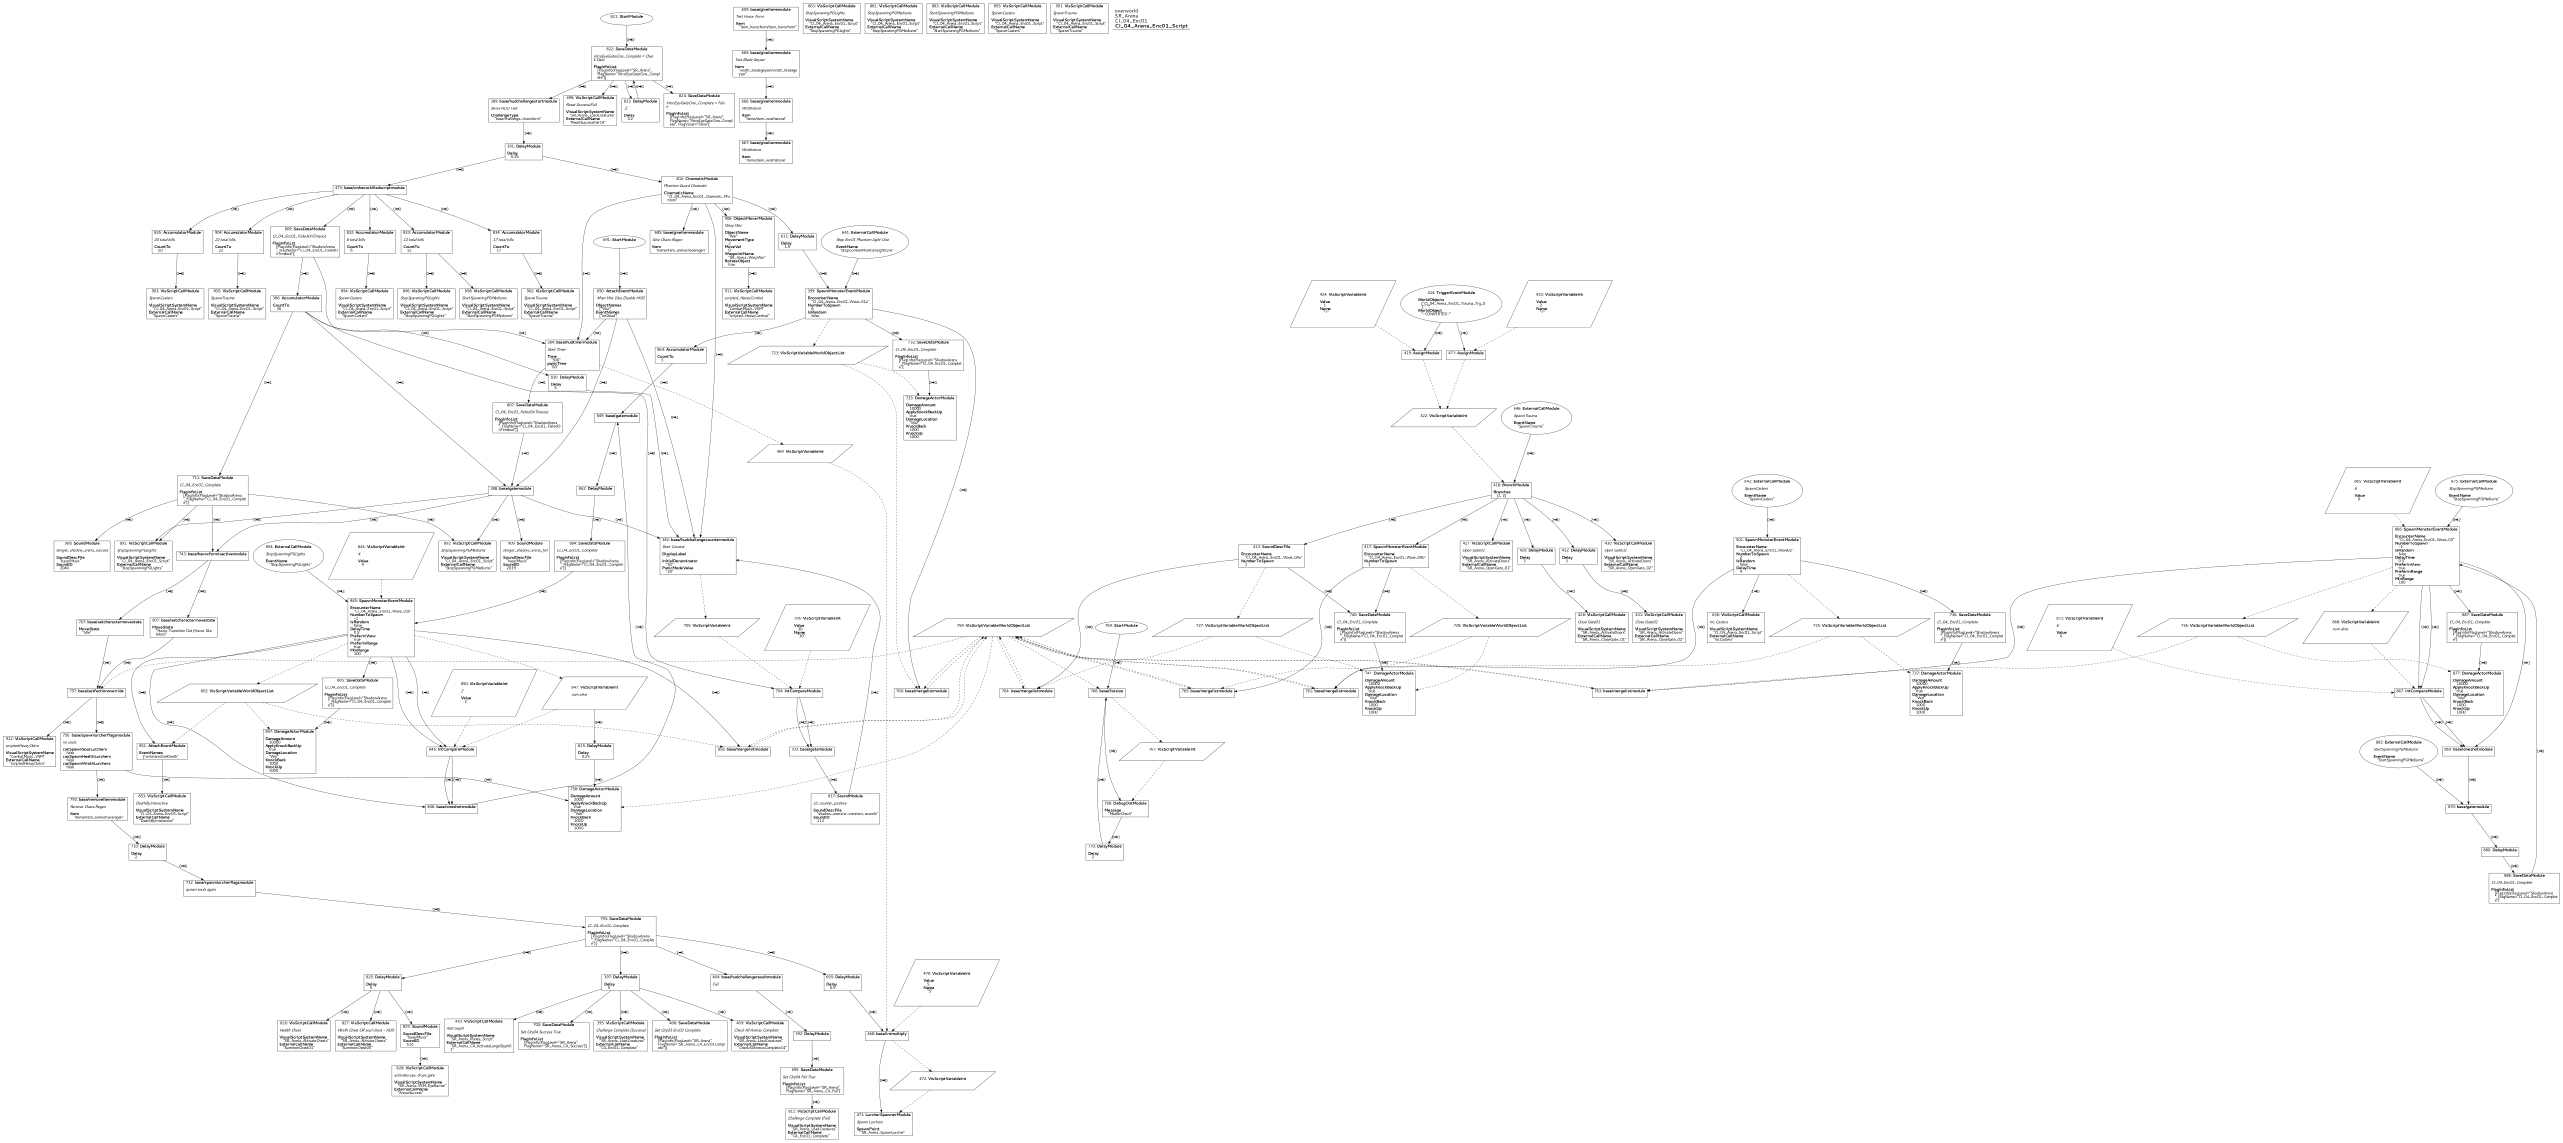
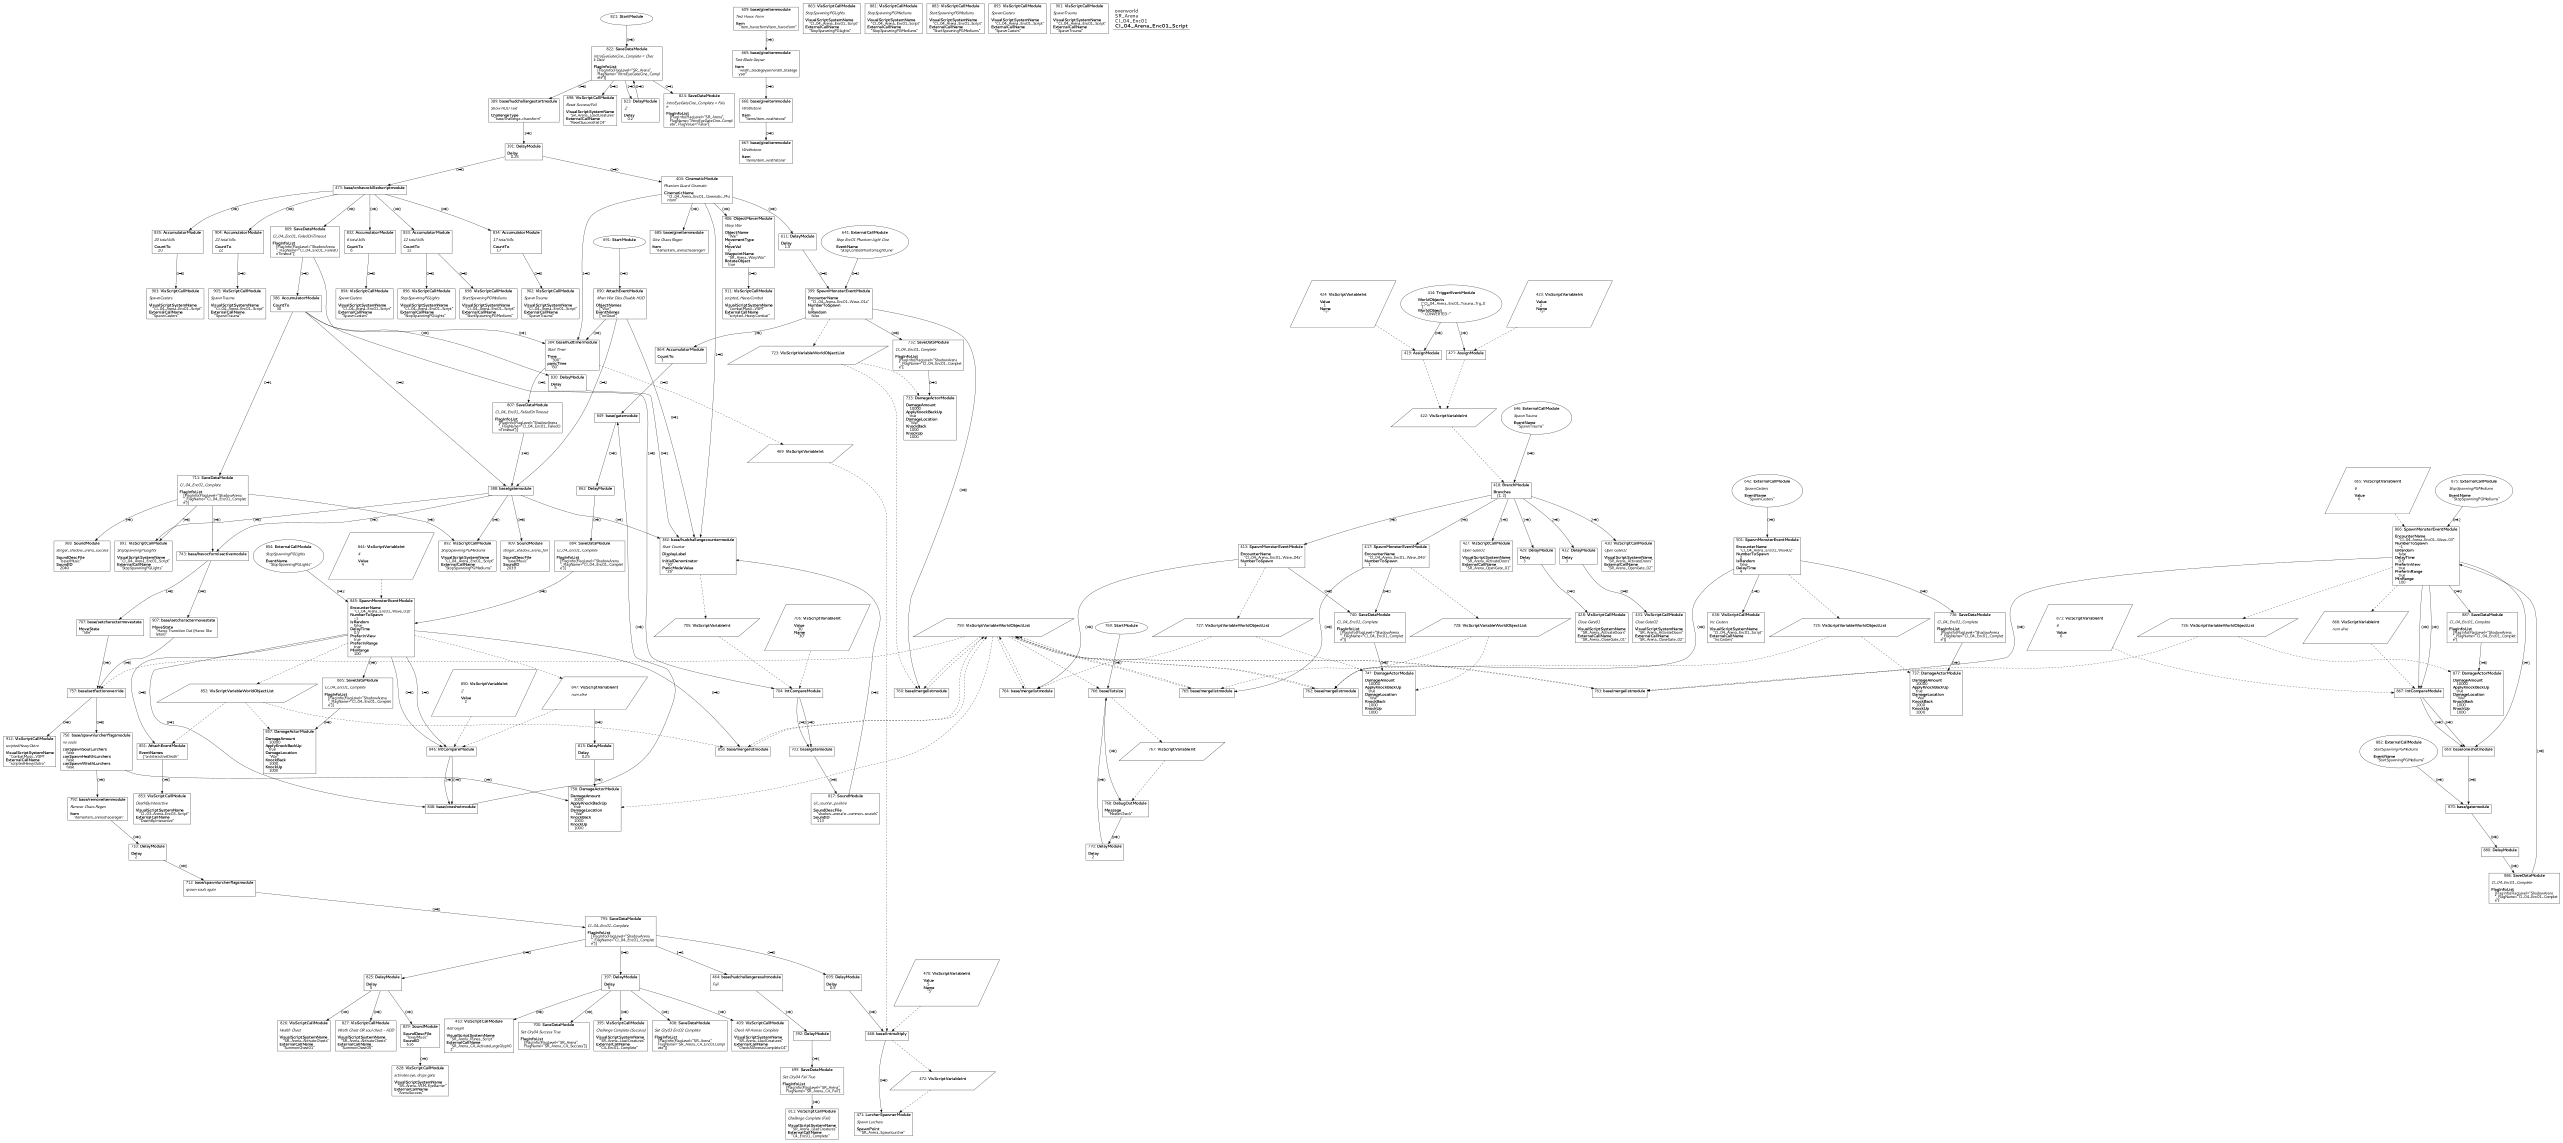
(1276, 547) -> (1276, 547)
